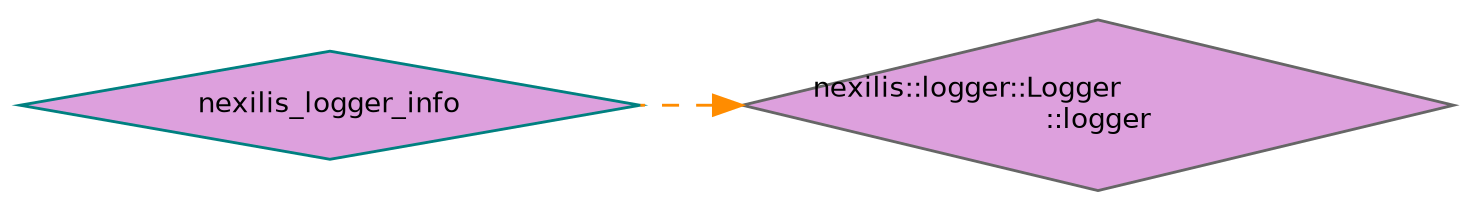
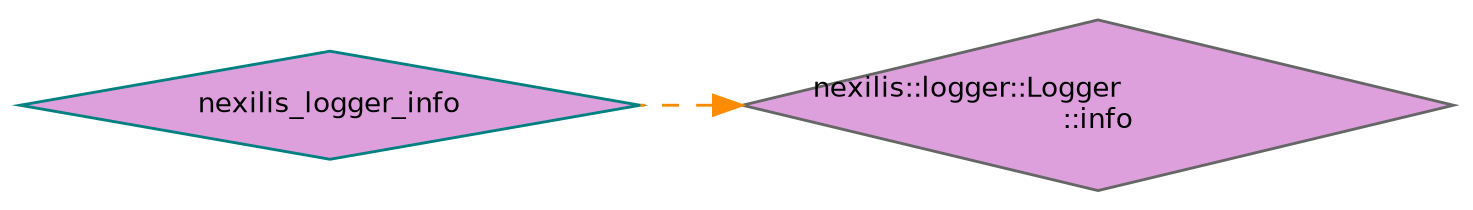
(1098, 105) -> (1098, 105)
